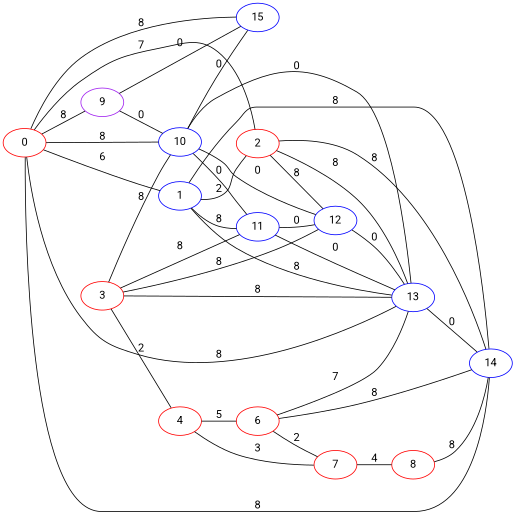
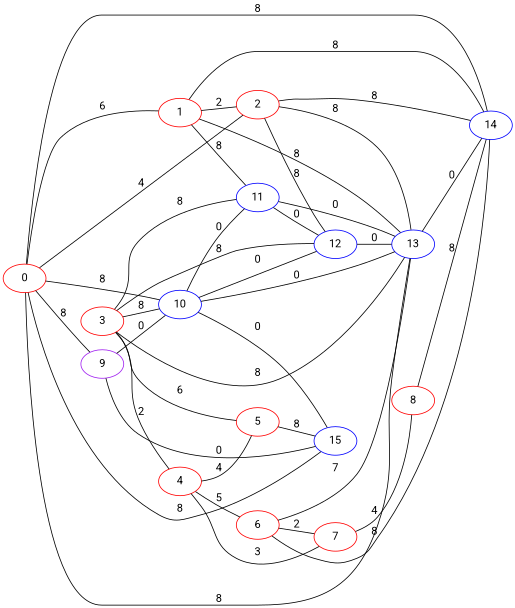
(141, 46) -> (141, 184)
(180, 196) -> (180, 113)
none -> (258, 422)
